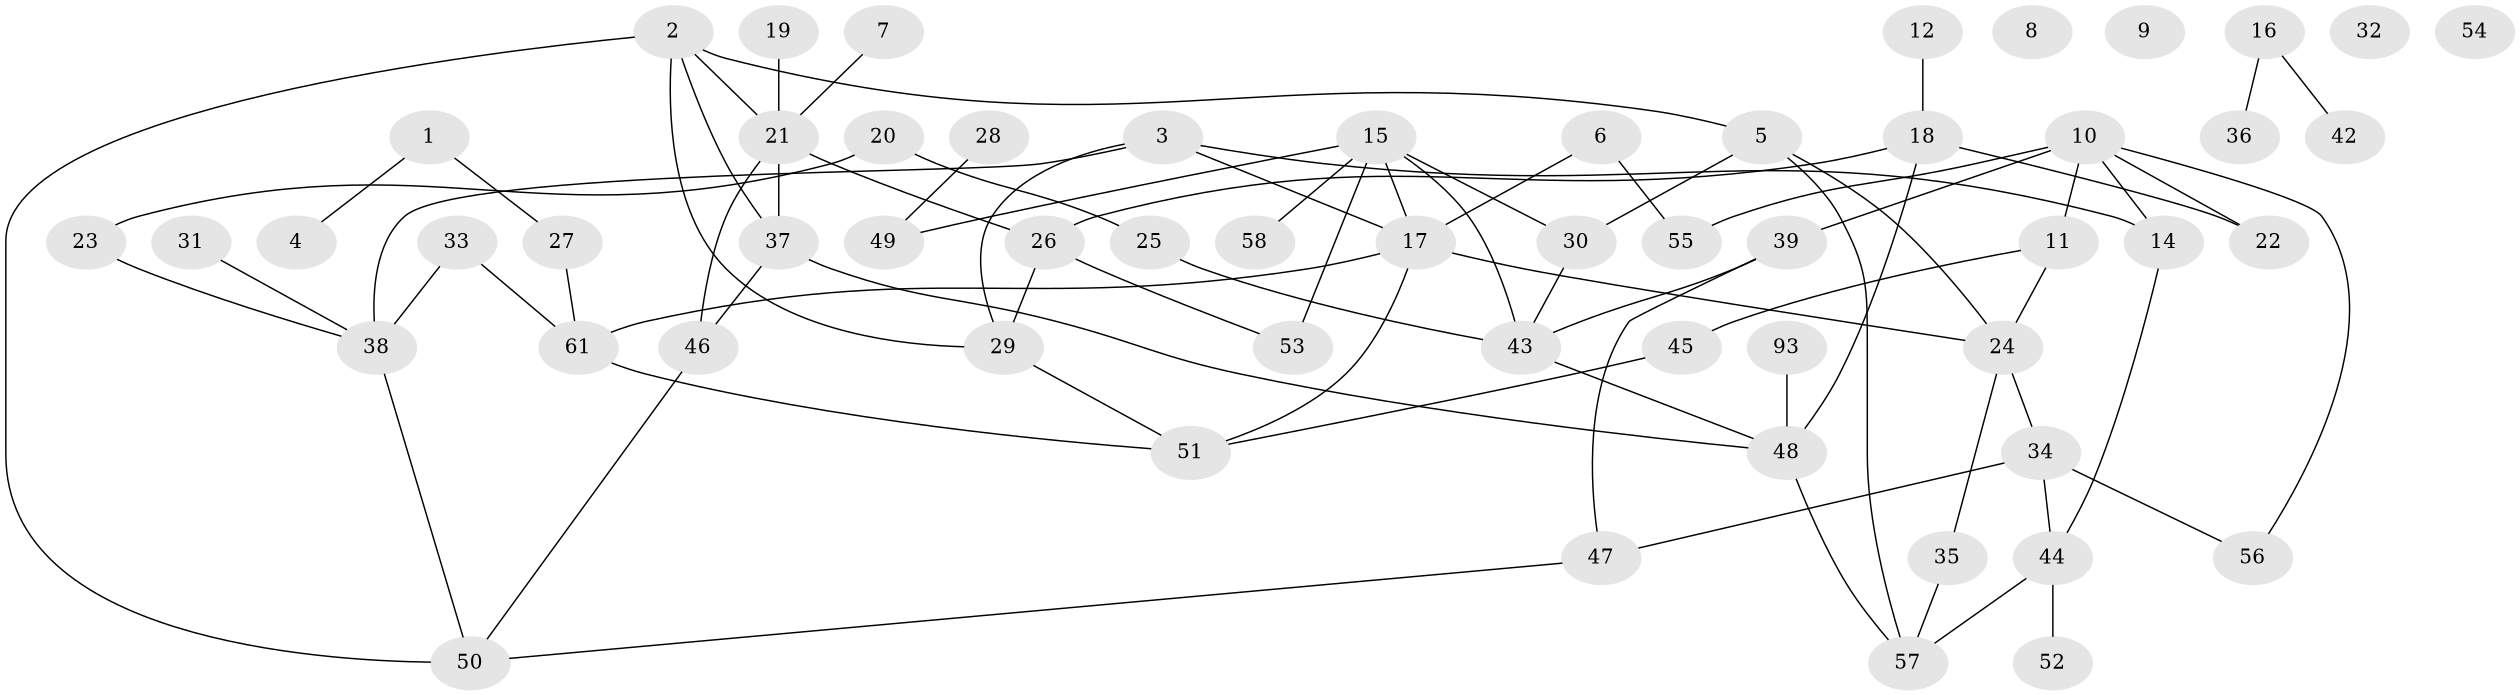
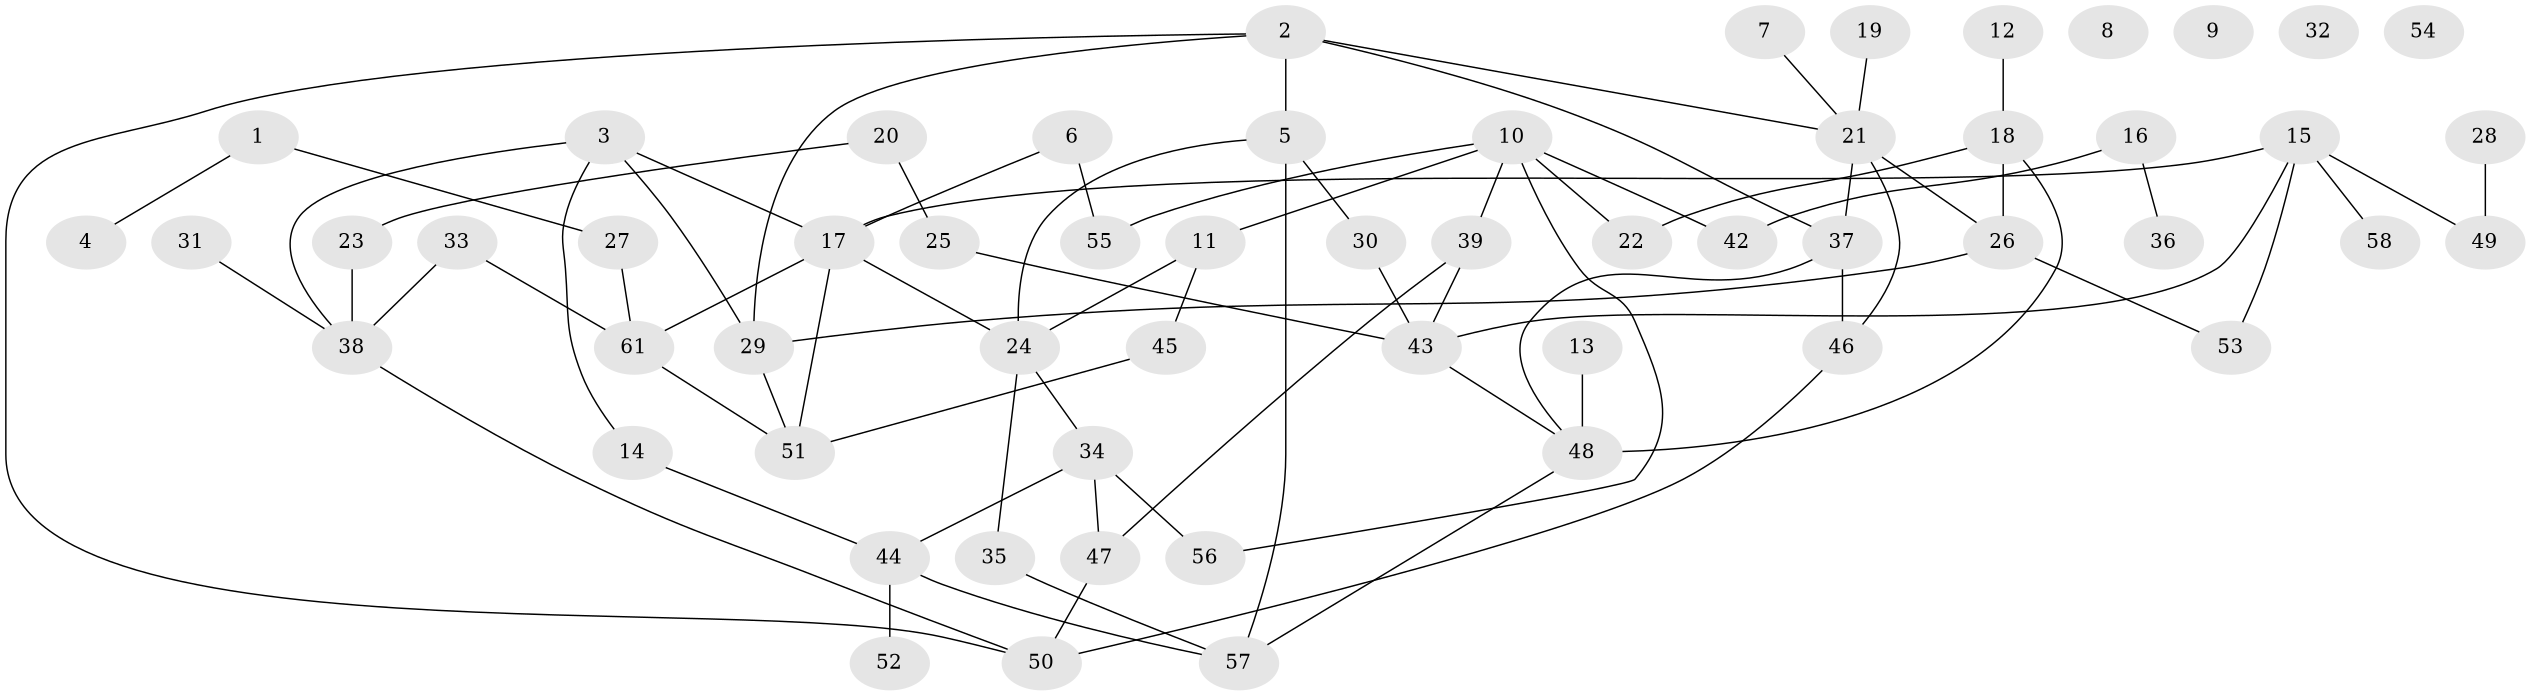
(1476, 190) -> none
(2133, 201) -> (1625, 189)
(1787, 348) -> (1582, 348)
